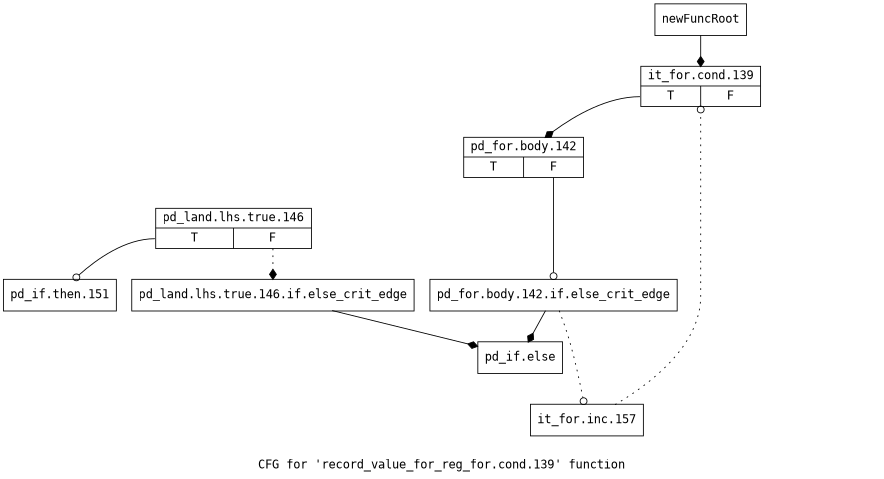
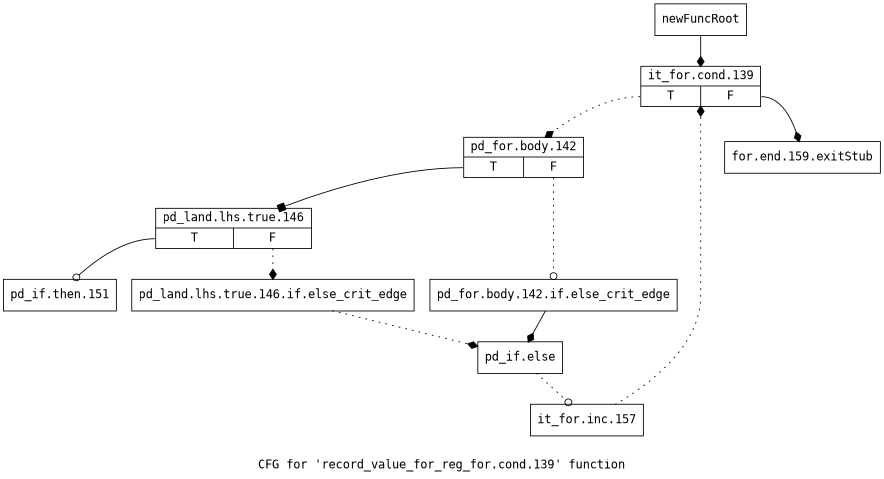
(594, 107) -> (594, 107)
none -> (803, 157)
none -> (373, 179)
(554, 225) -> (554, 225)
(701, 277) -> (701, 277)
(400, 327) -> (400, 327)
(573, 354) -> (551, 387)
